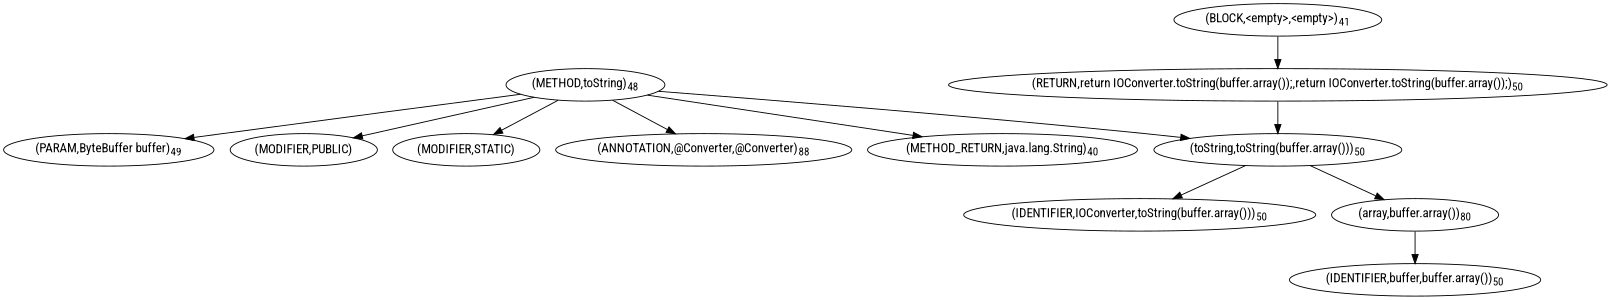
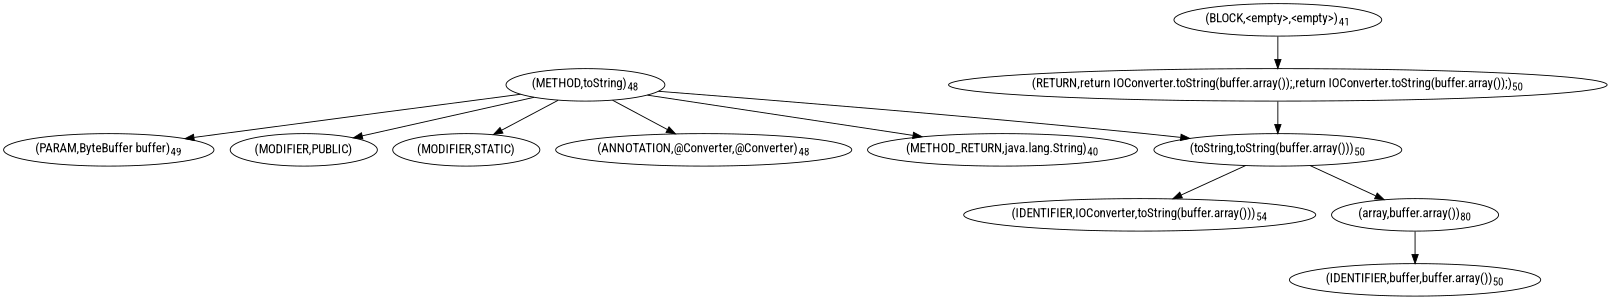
(804, 149) -> (804, 149)
(1262, 214) -> (1262, 214)
